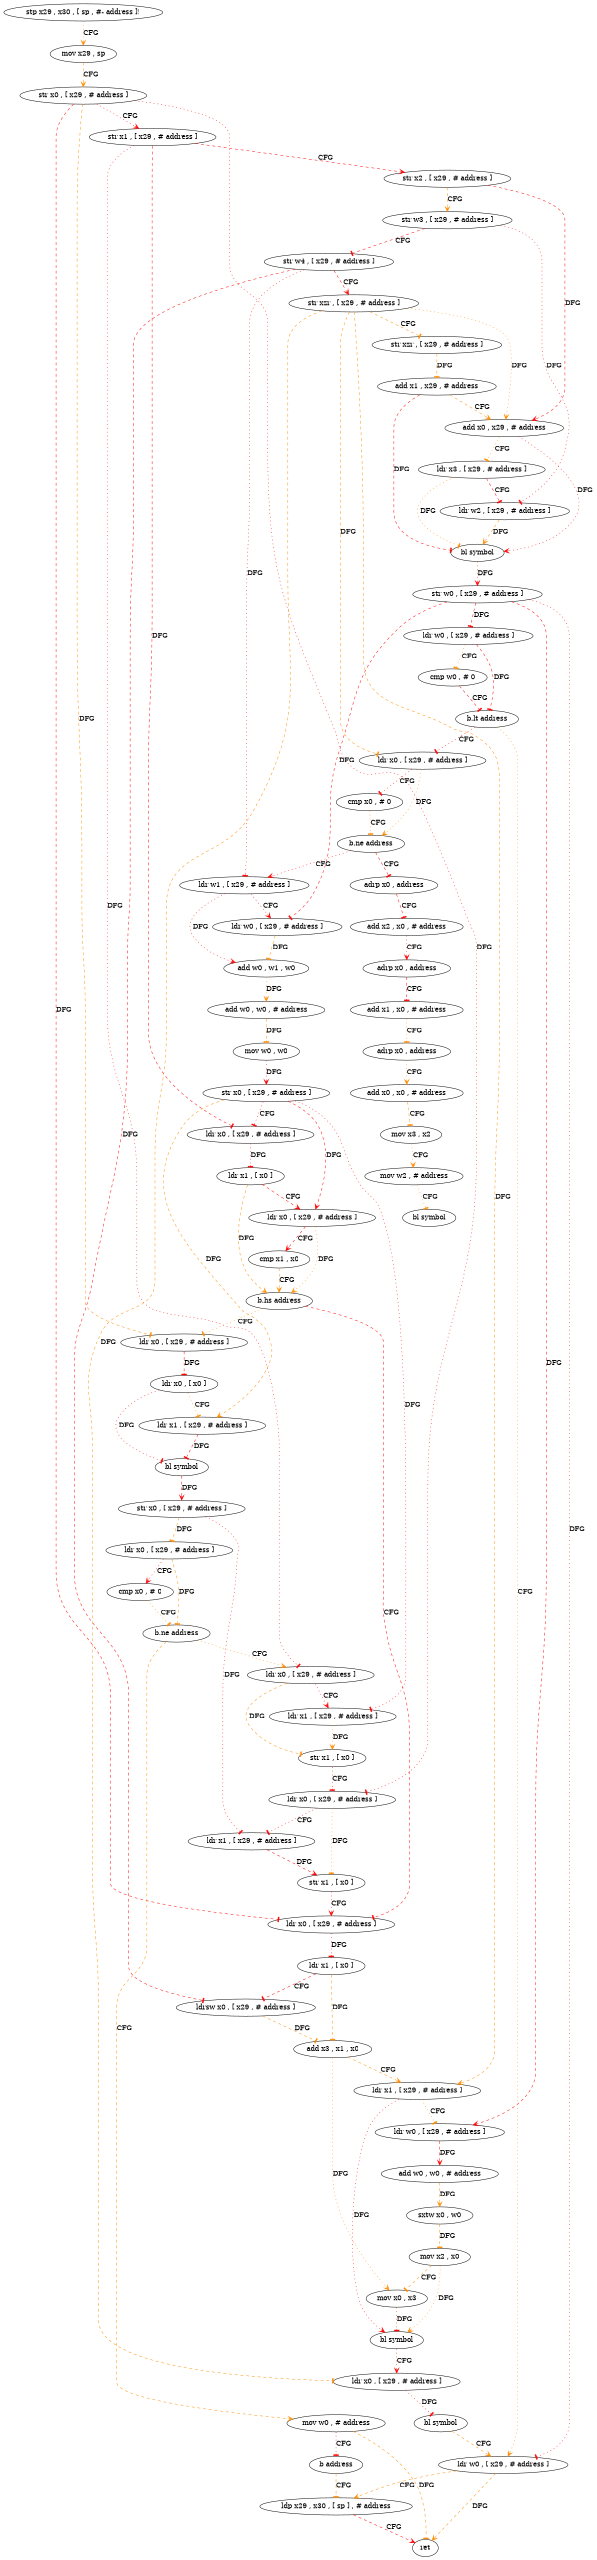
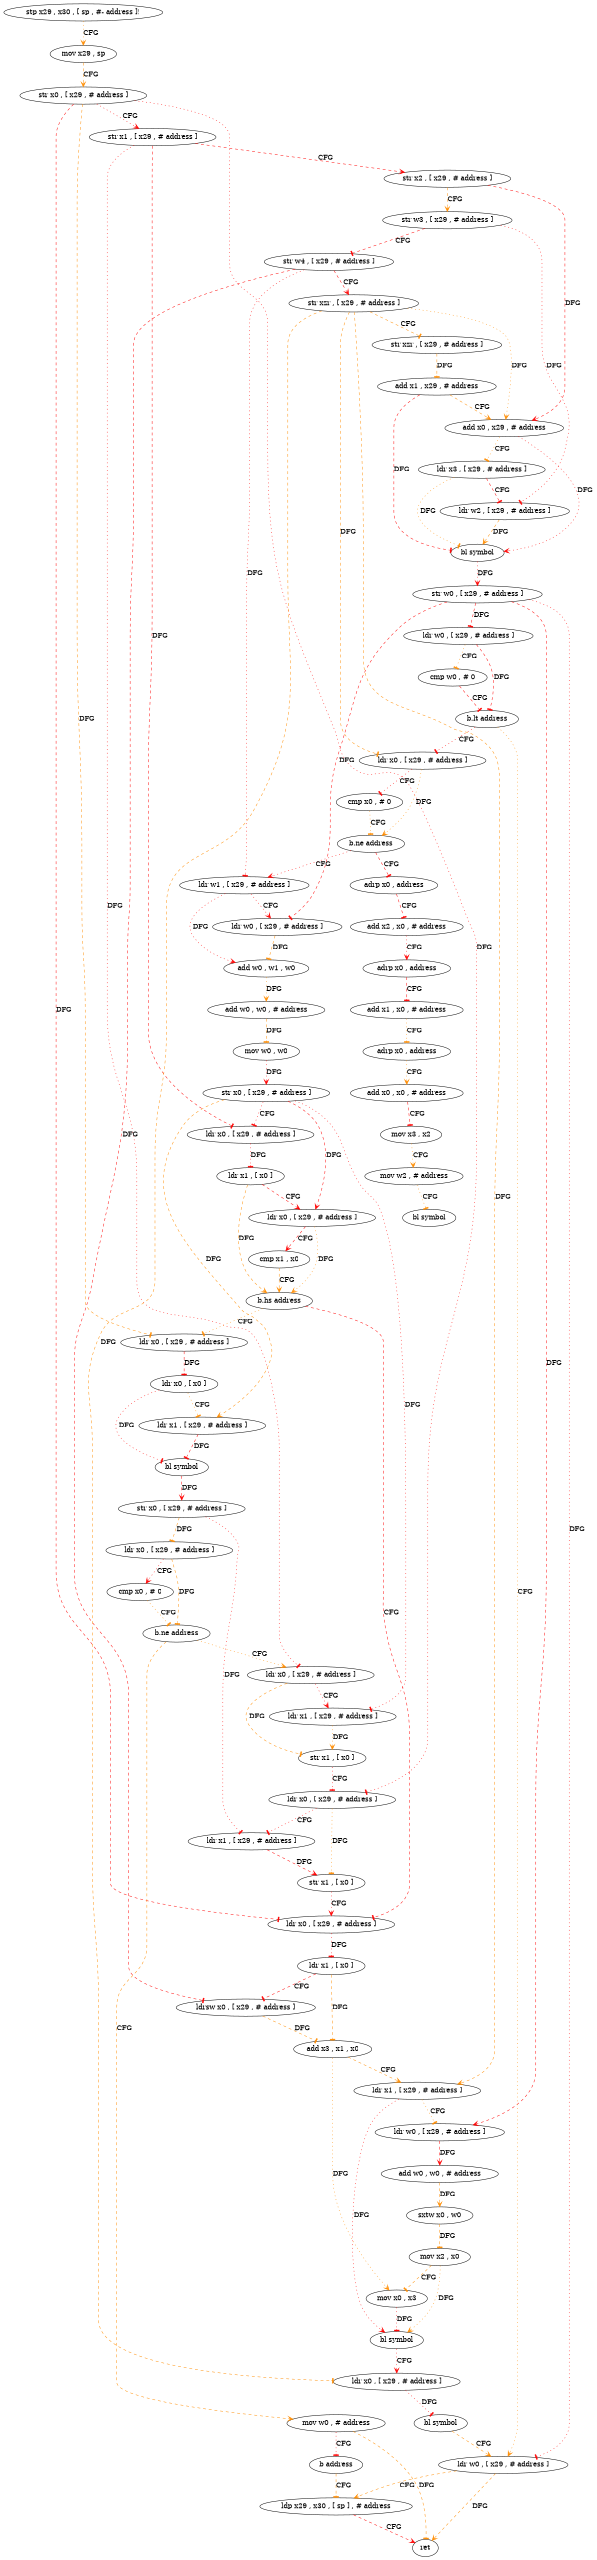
(409, 1113) -> (409, 1113)
